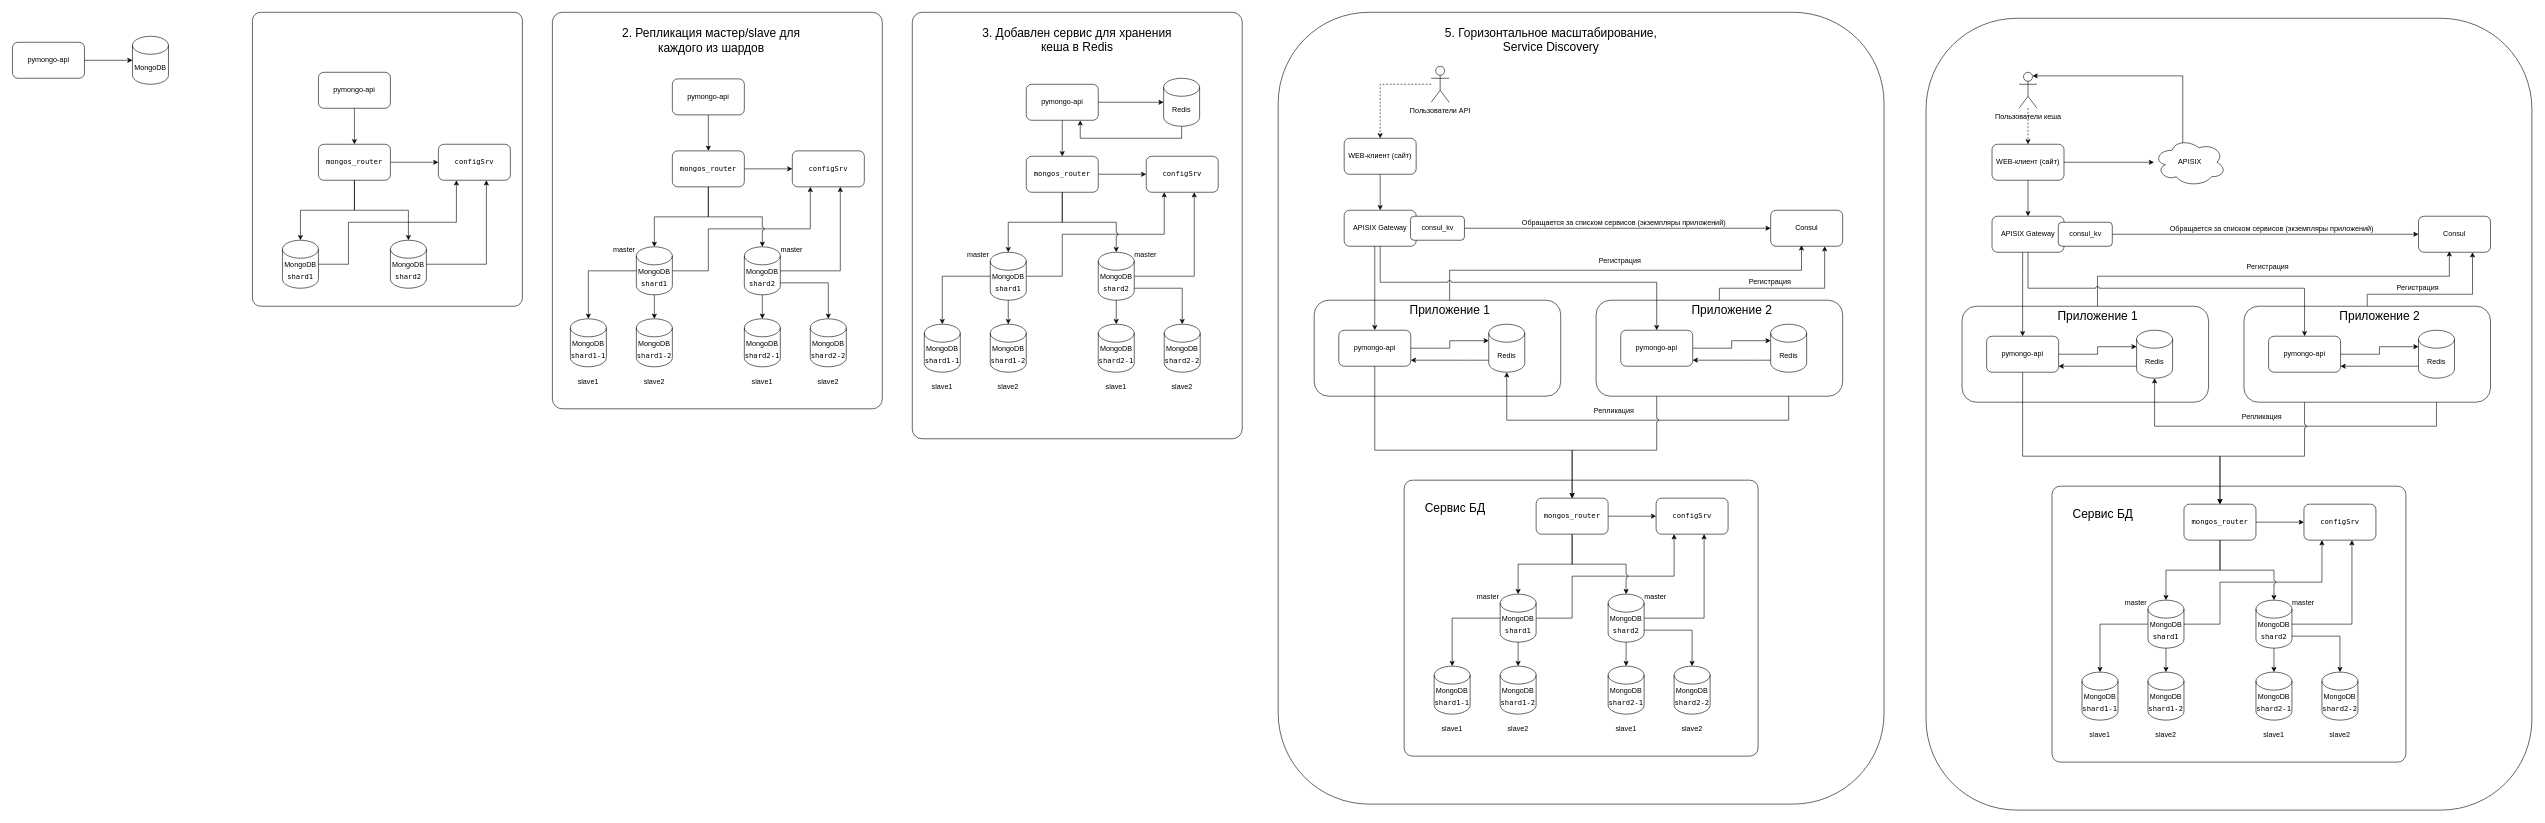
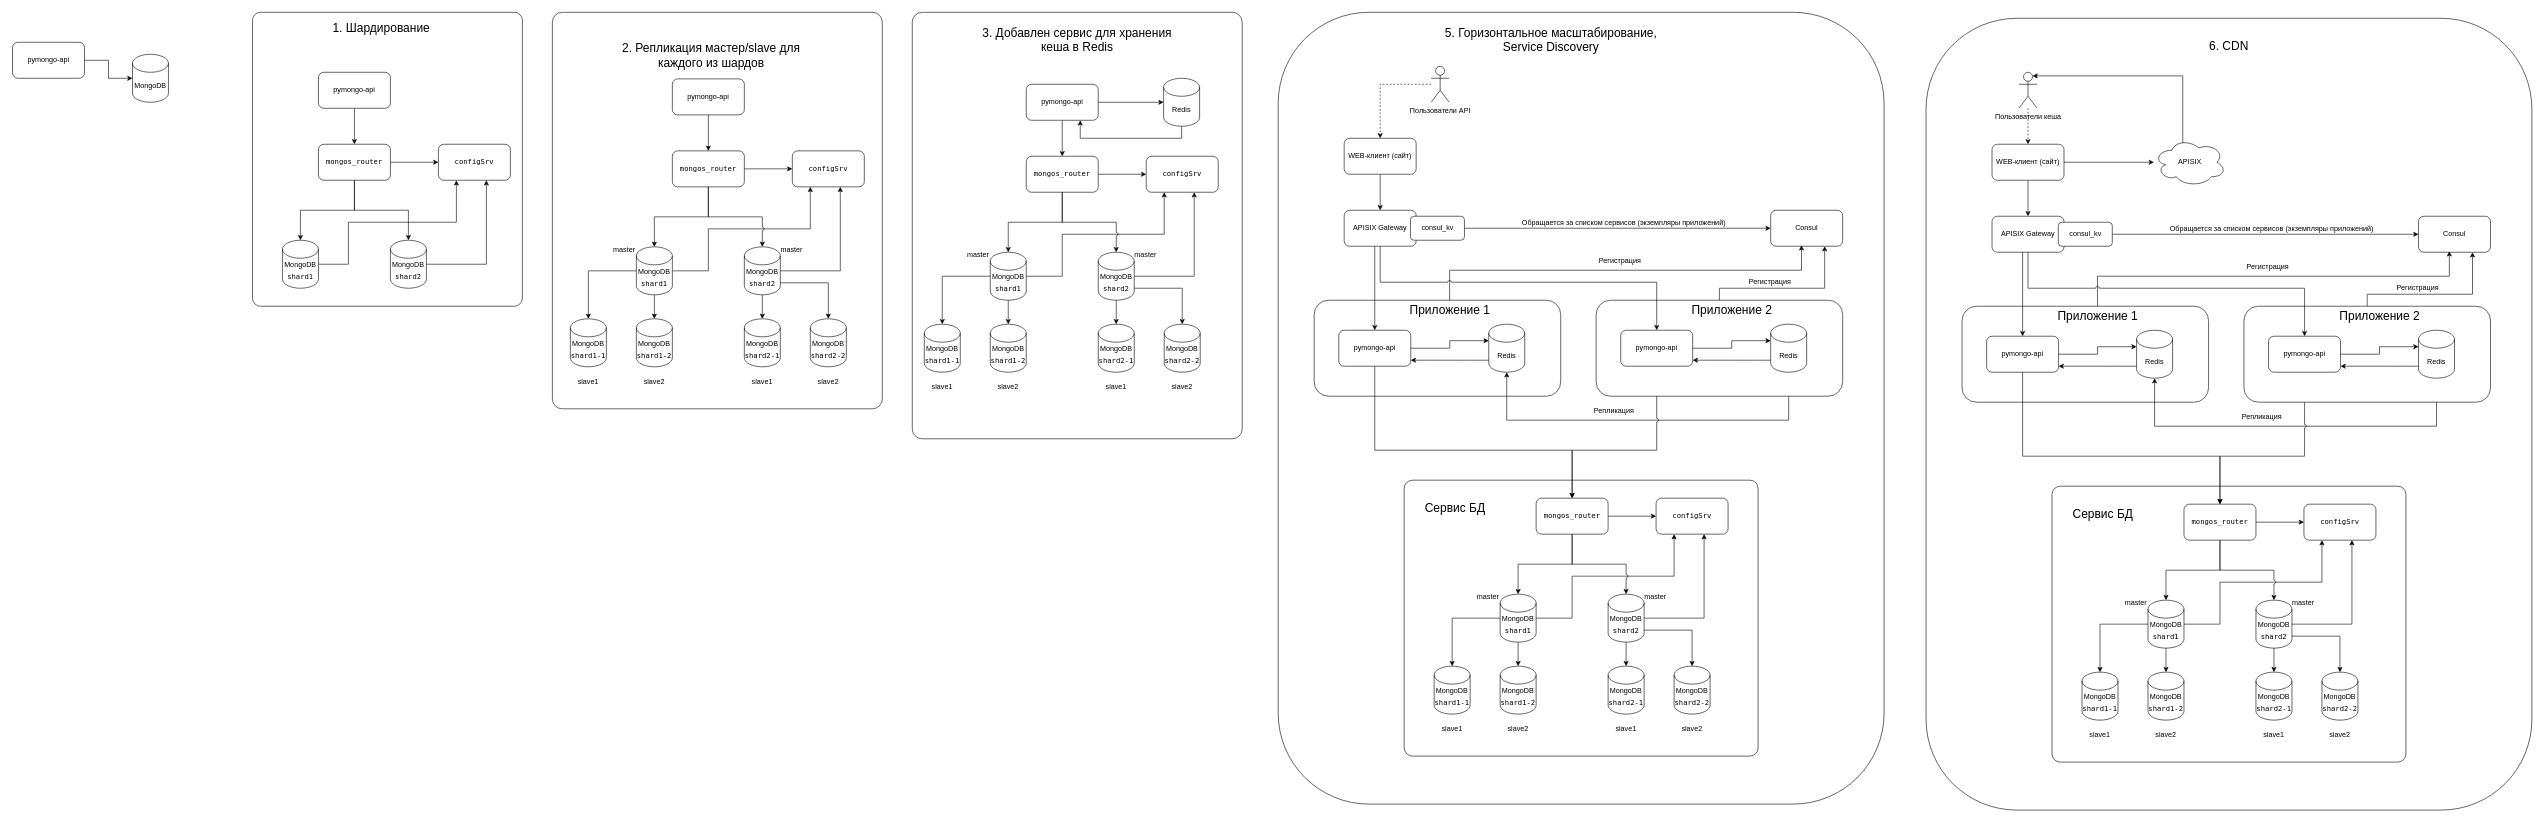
none -> (381, 27)
(711, 40) -> (711, 55)
none -> (2229, 45)
(150, 60) -> (150, 78)
